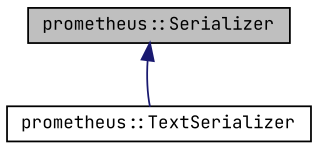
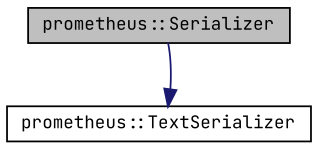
(147, 84) -> (171, 66)
